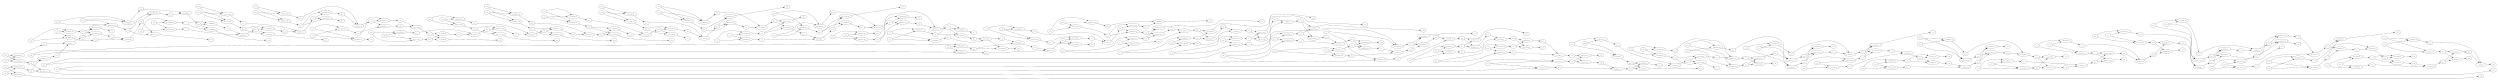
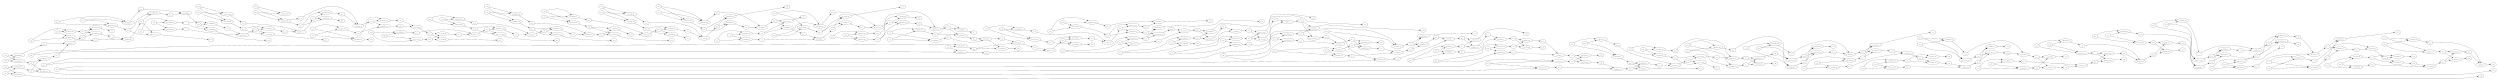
(293, 16) -> (294, 19)
